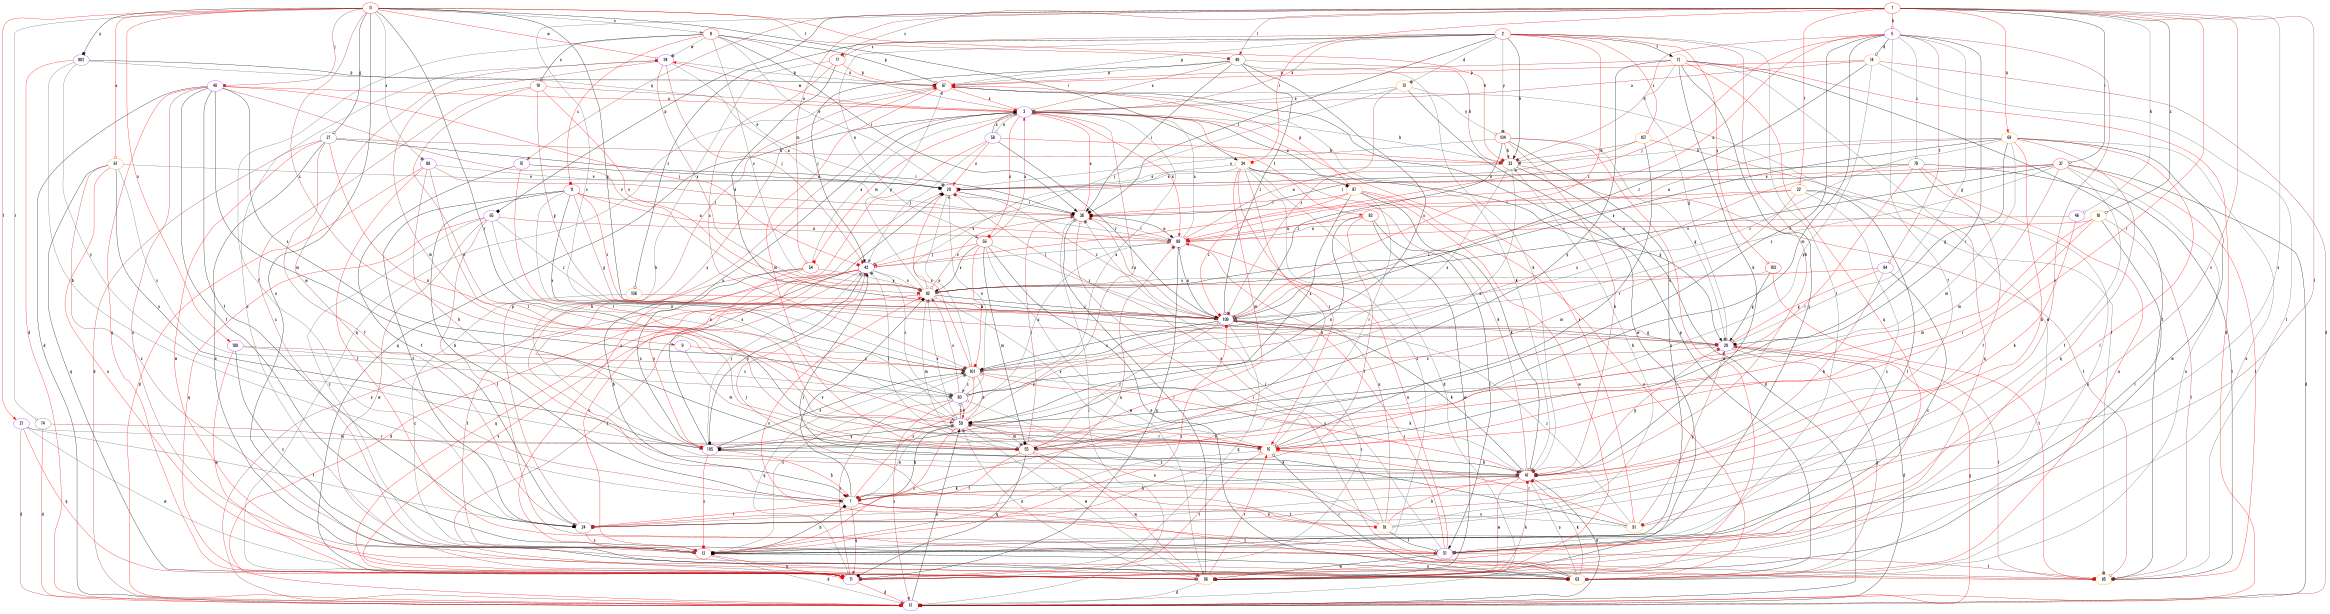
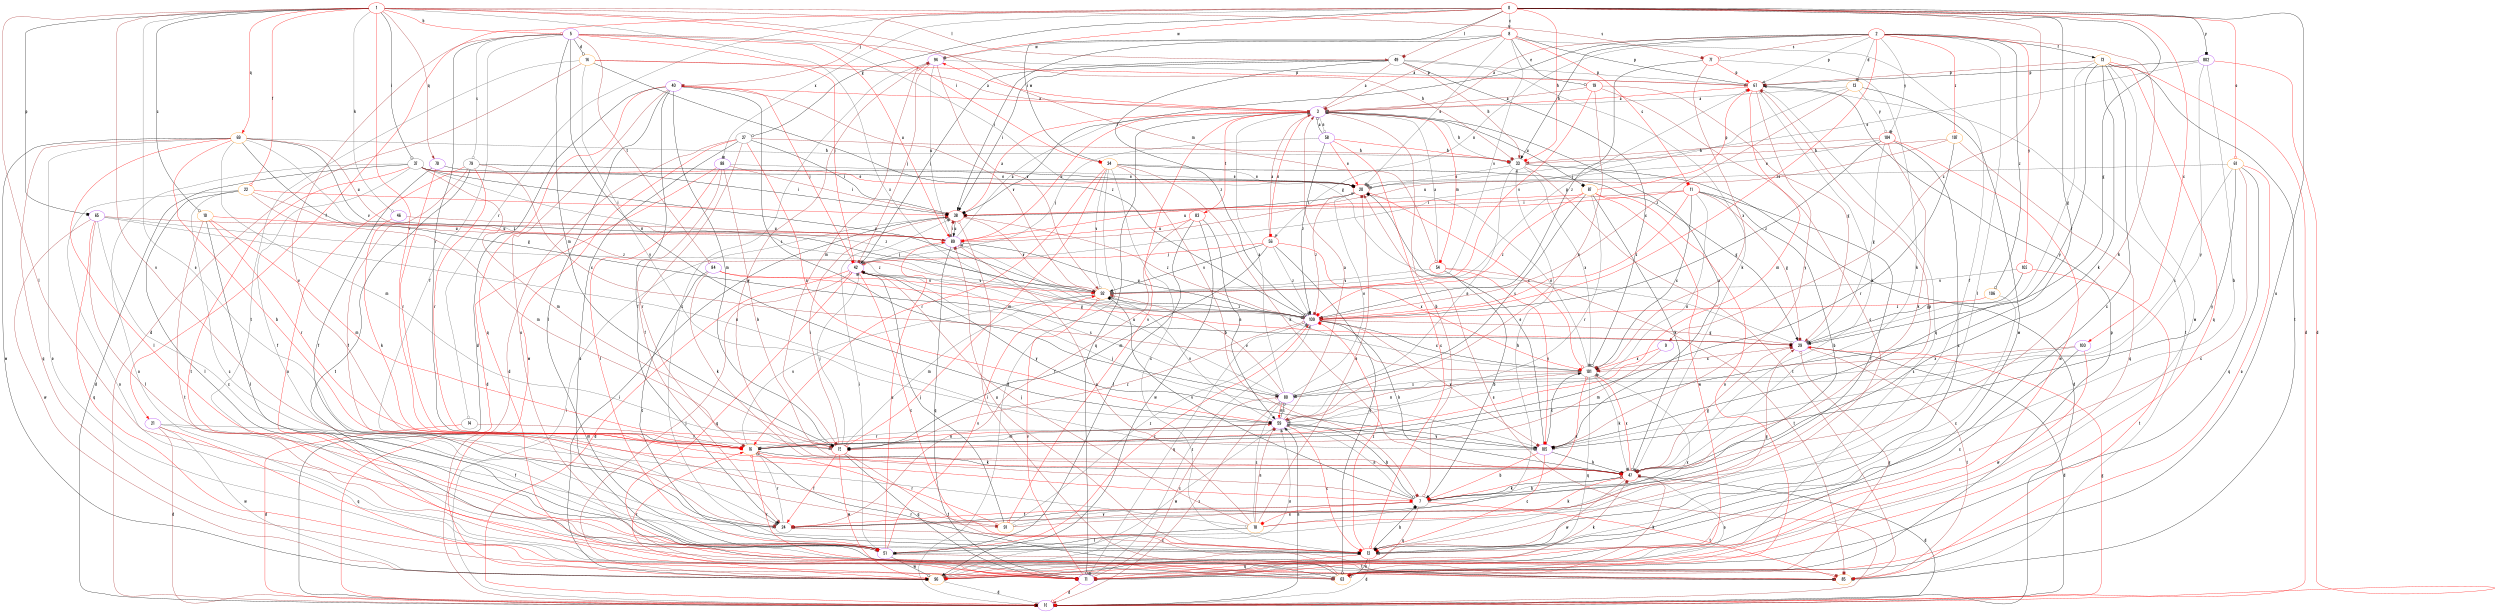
(2061, 164) -> (416, 164)
(1113, 402) -> none
(1027, 450) -> (840, 450)
